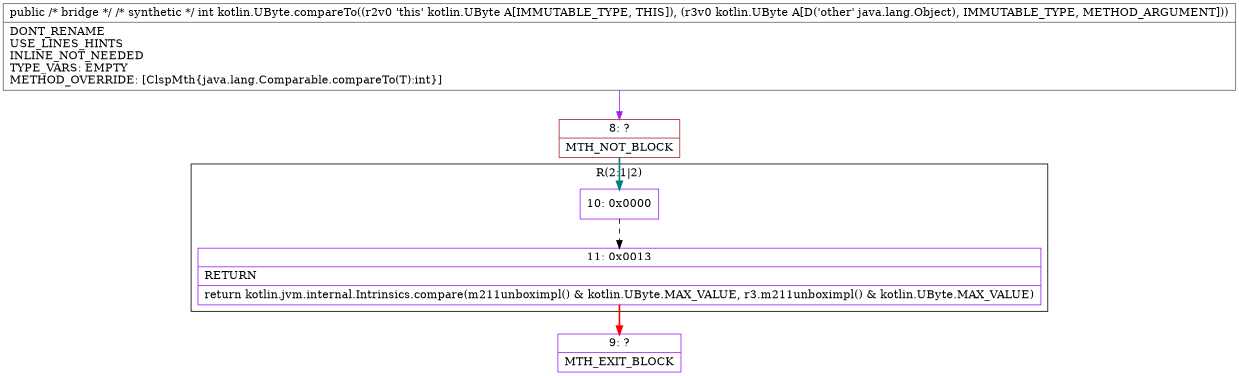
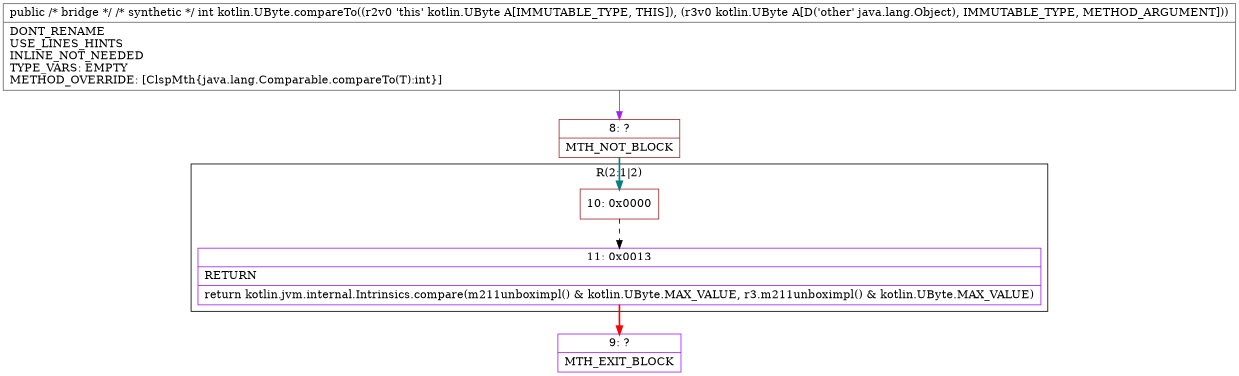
(619, 204) -> (619, 204)
